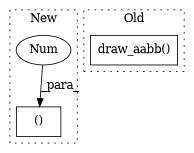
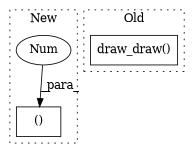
(134, 50) -> (134, 50)
